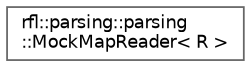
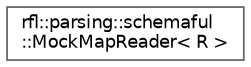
(125, 34) -> (125, 34)
